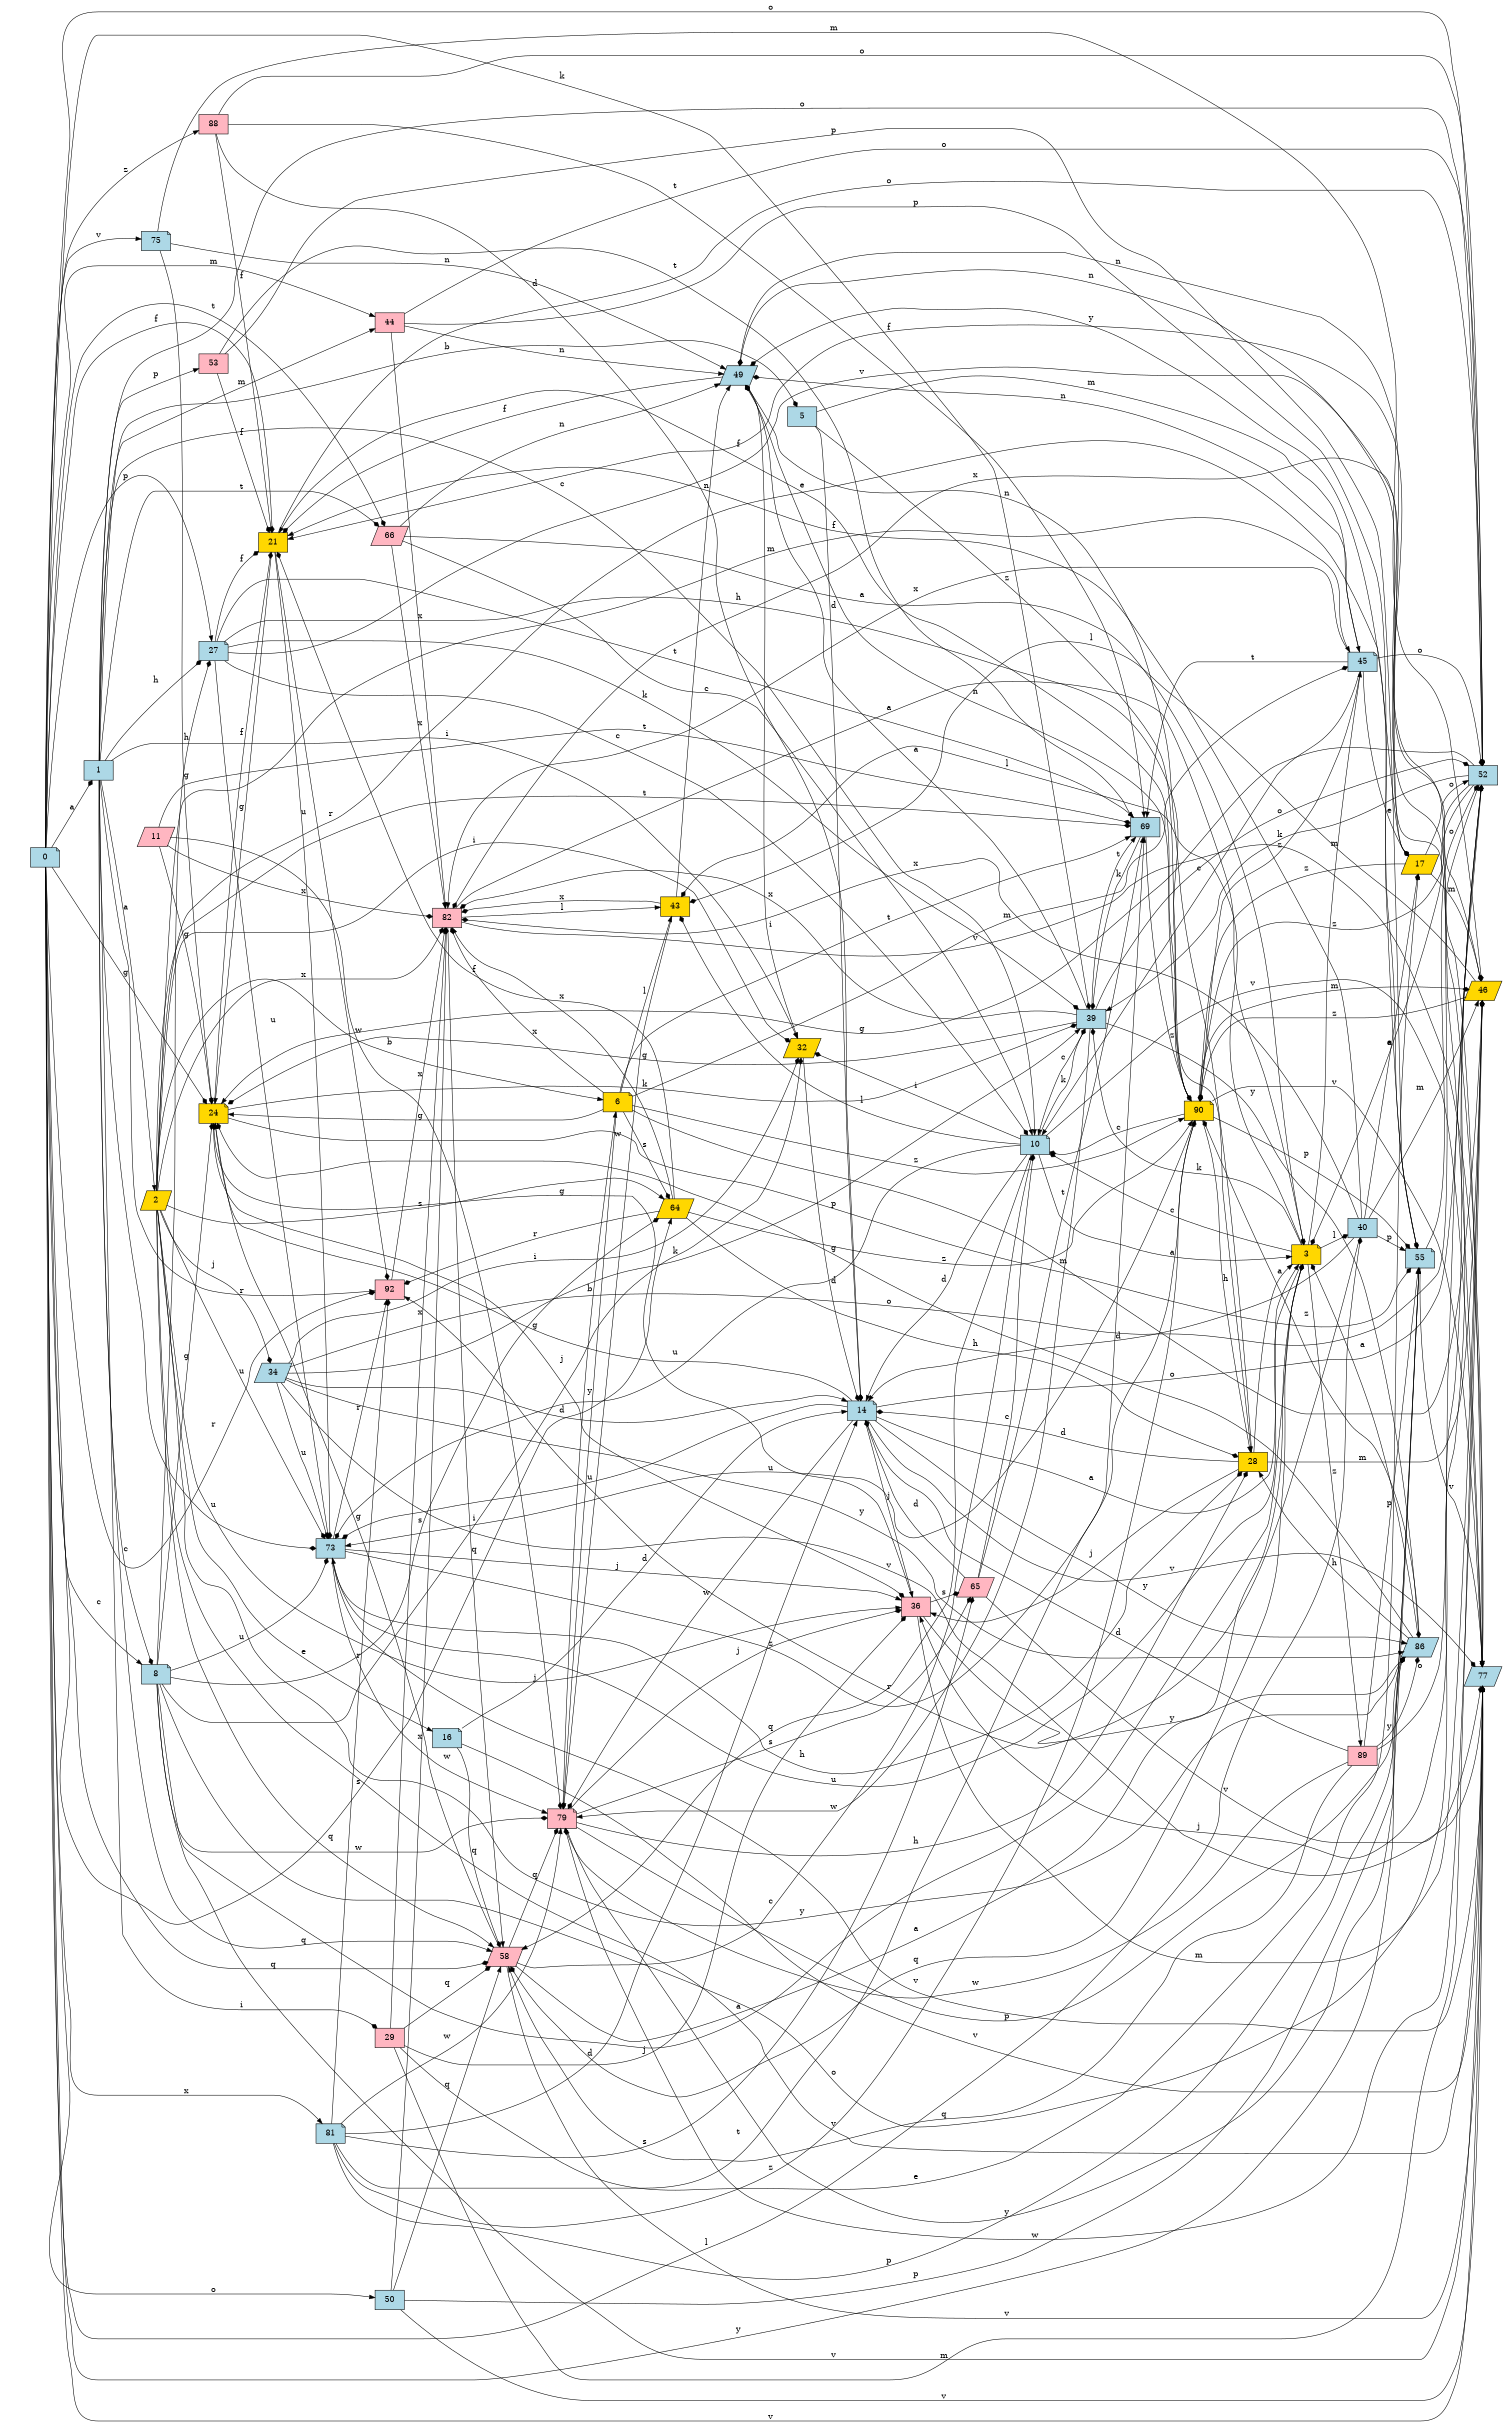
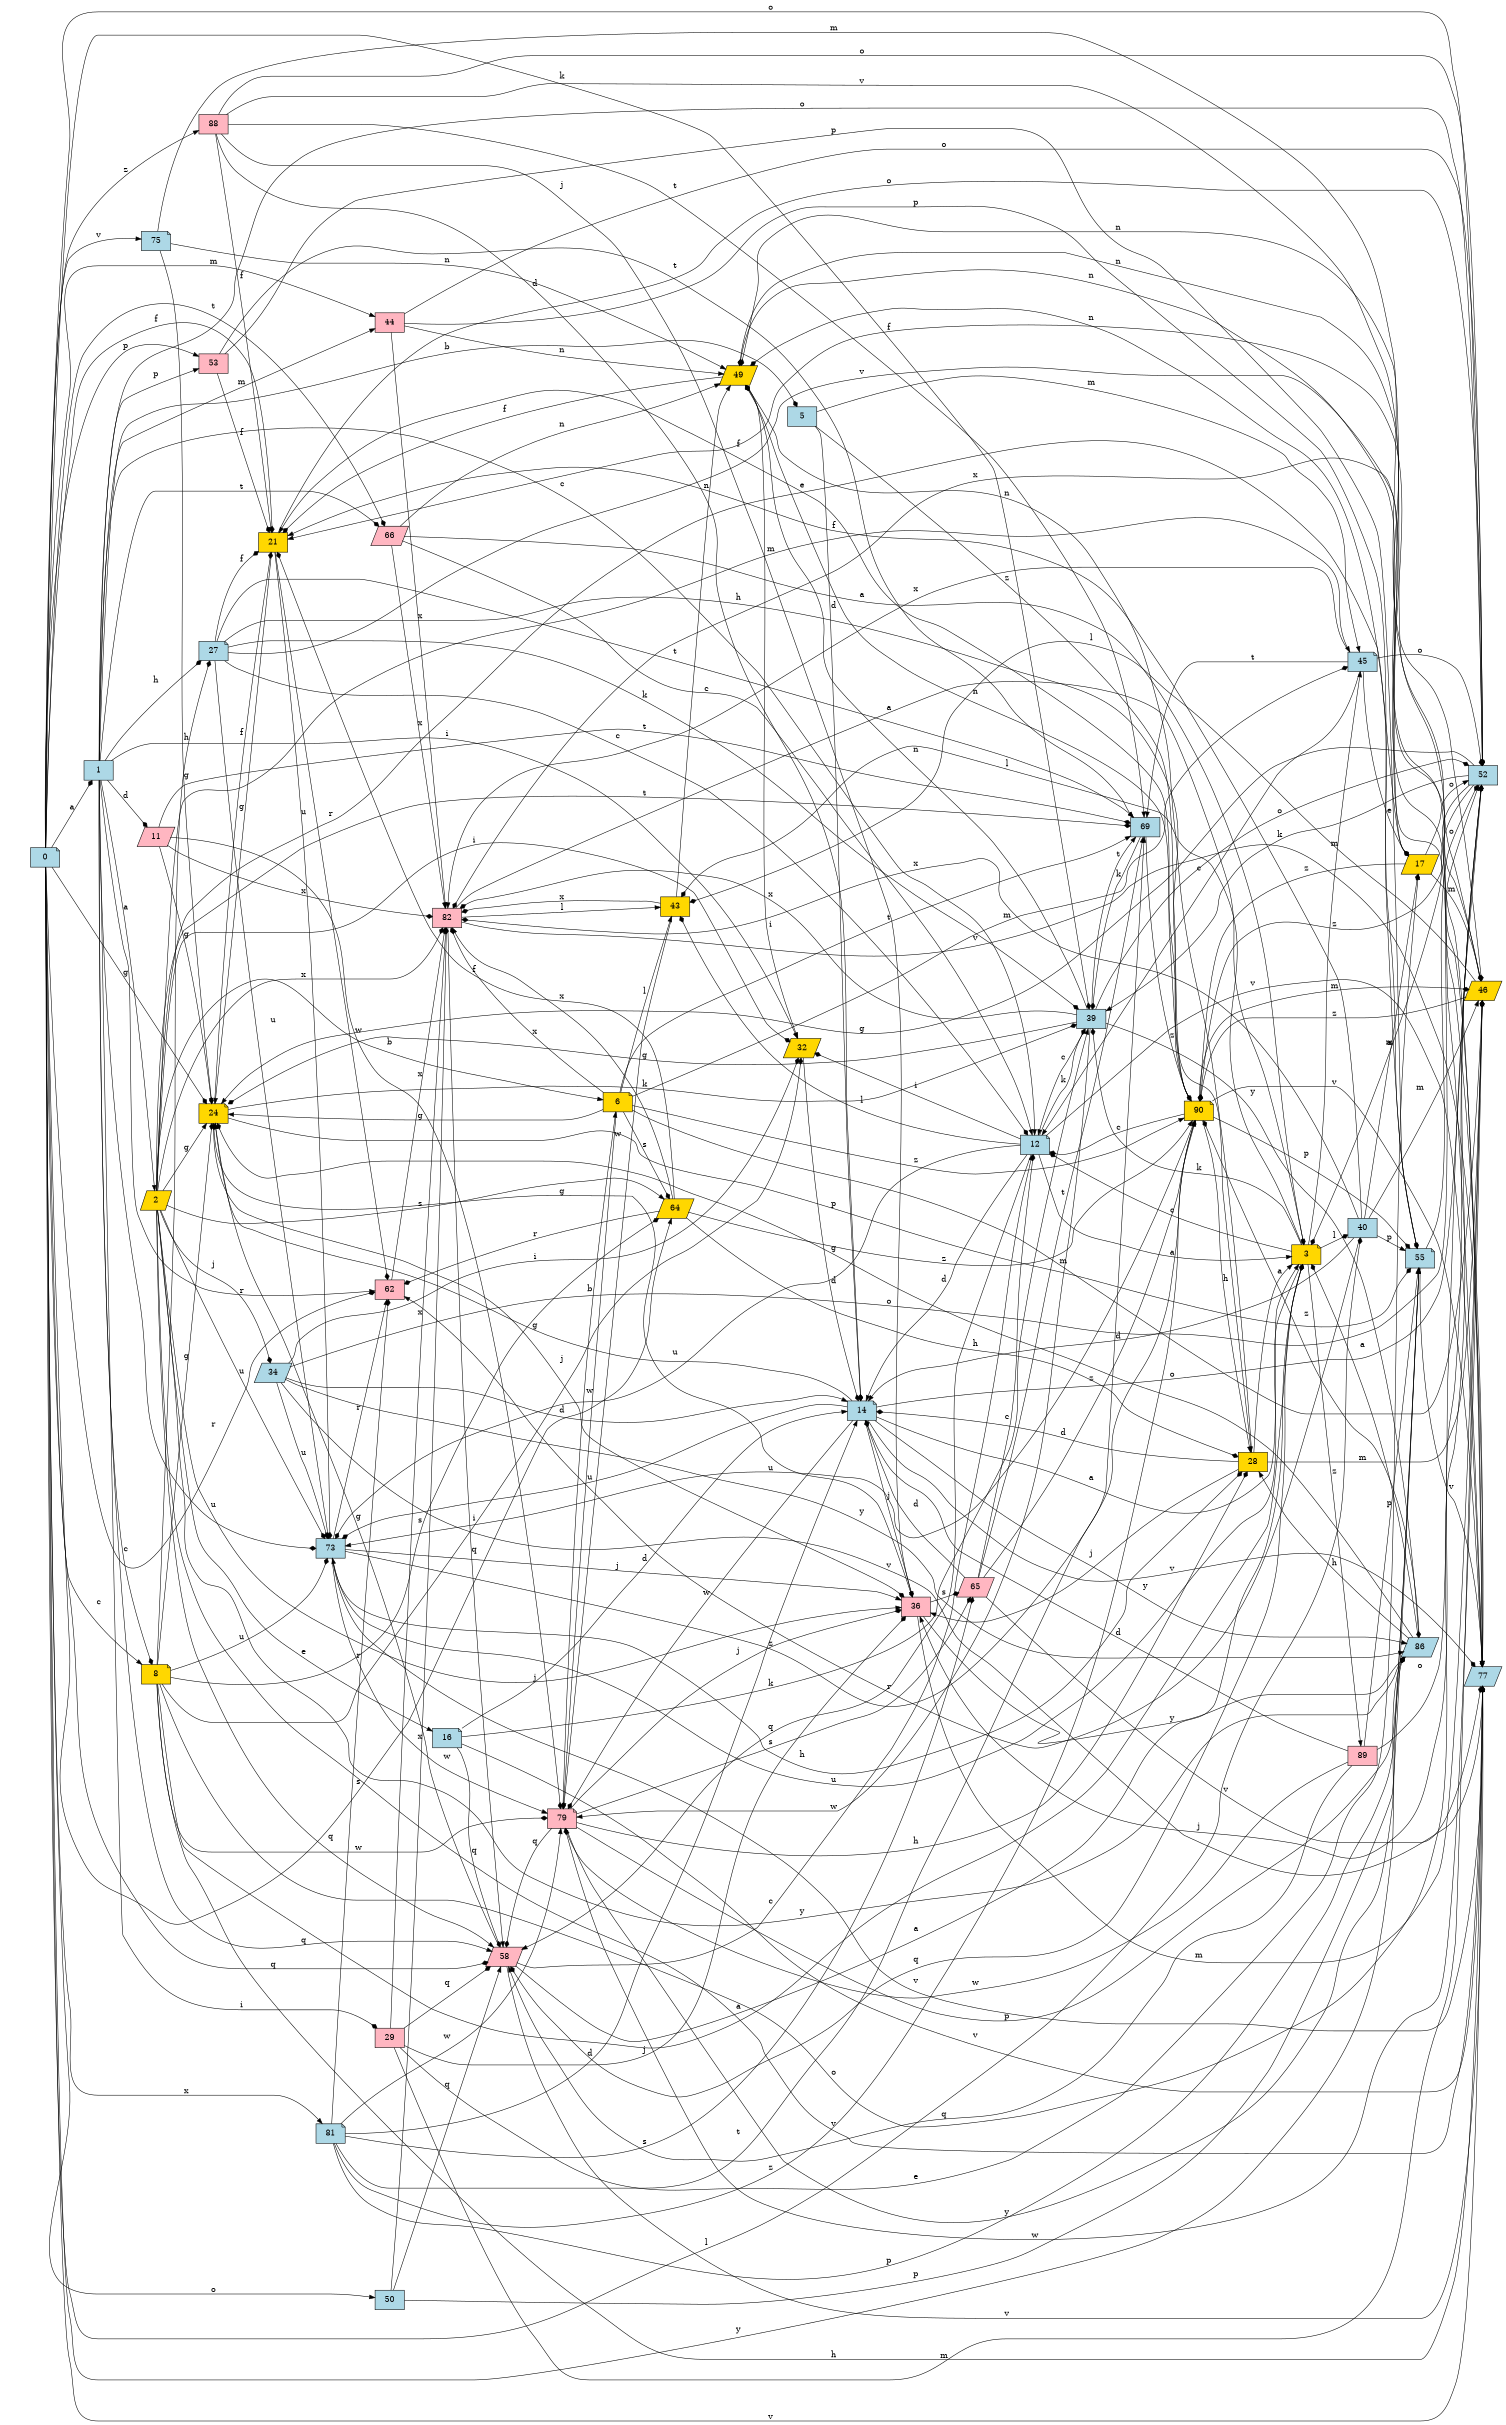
(1091, 318) -> (1091, 318)
(738, 375) -> (738, 375)
(1126, 413) -> (1345, 285)
(85, 560) -> (72, 471)
none -> (811, 689)
(916, 750) -> (916, 750)
none -> (125, 801)
(1251, 873) -> (1120, 1352)
(1390, 1042) -> (1390, 1042)
(1035, 1145) -> (1035, 1145)
none -> (183, 1159)
(701, 1253) -> (940, 1588)
(390, 1290) -> (390, 1290)
(590, 1391) -> (590, 1391)
(156, 1674) -> (156, 1674)
(1404, 1708) -> none
(532, 1891) -> (522, 1881)
(834, 2355) -> (834, 2355)
(1263, 2400) -> (1388, 376)
